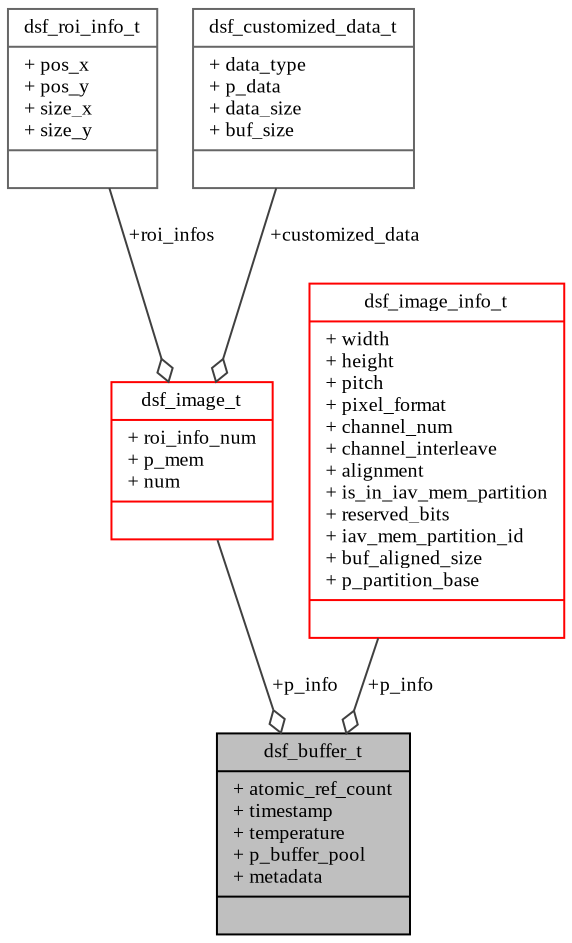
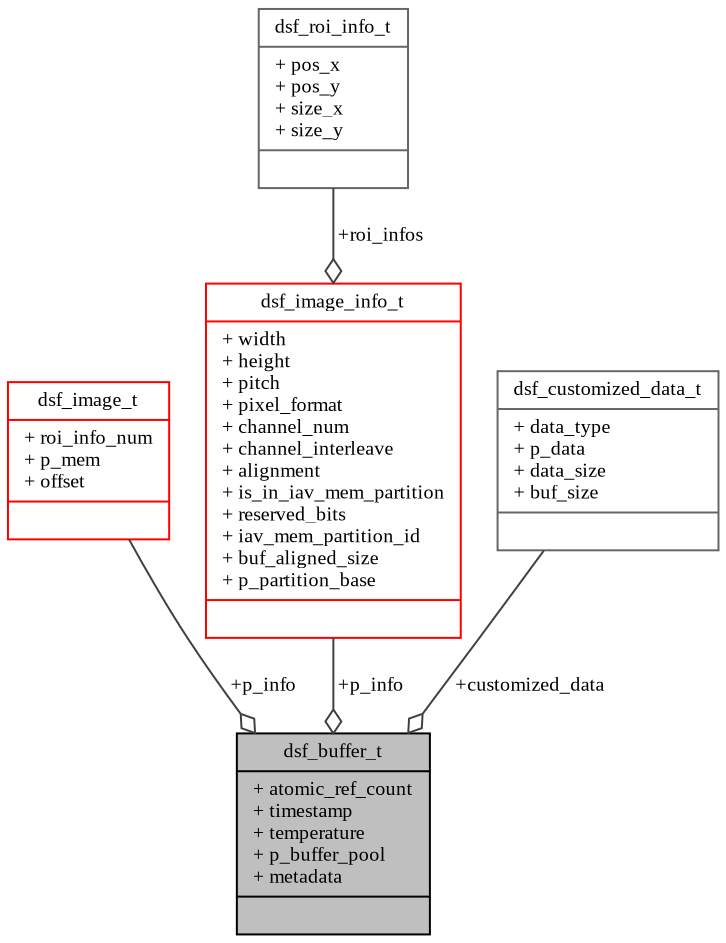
(135, 273) -> (333, 224)
(250, 273) -> (484, 632)
(154, 482) -> (55, 482)
